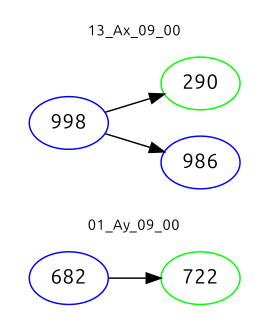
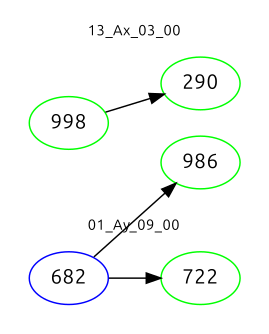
(135, 31) -> (135, 31)
(69, 123) -> (69, 123)
(128, 141) -> (129, 225)
(201, 162) -> (201, 162)
